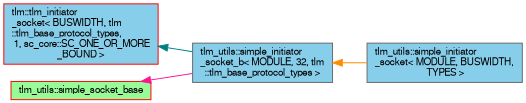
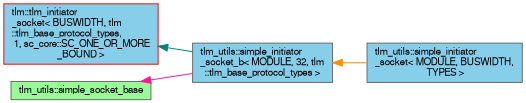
(81, 91) -> (81, 91)
